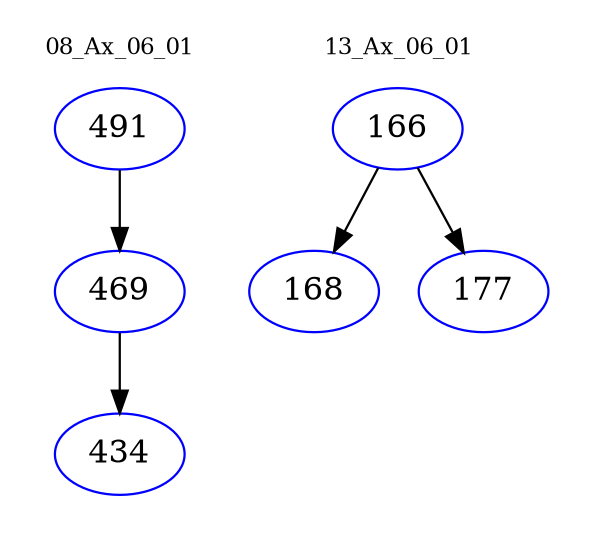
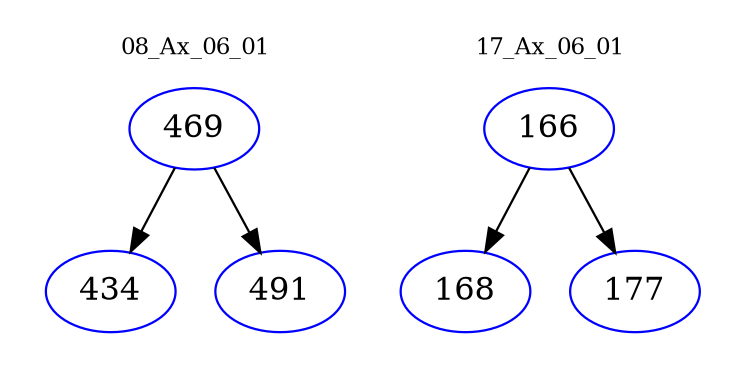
(399, 49) -> (550, 49)
(120, 199) -> (232, 200)
